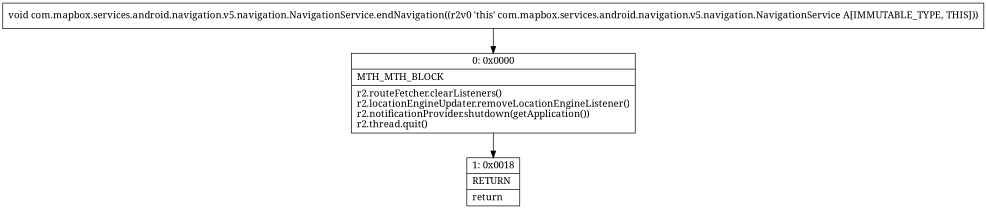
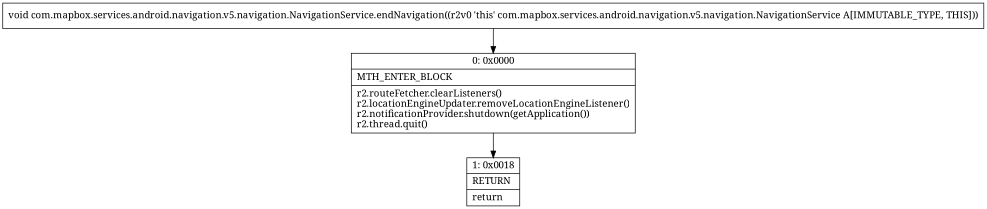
(400, 77) -> (405, 77)
